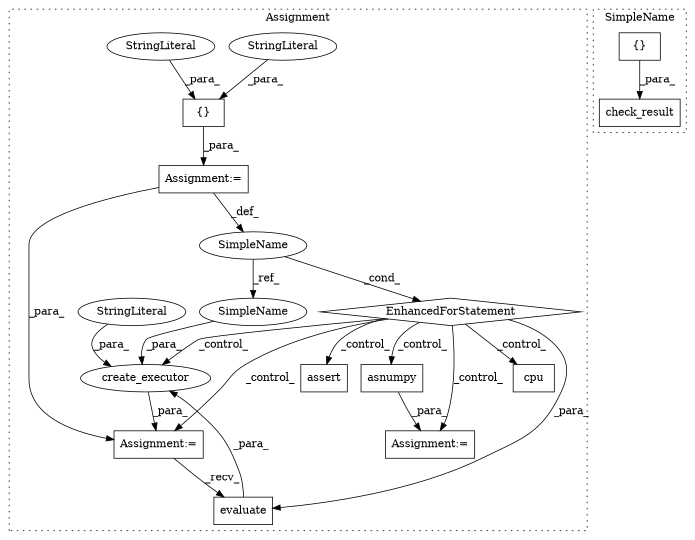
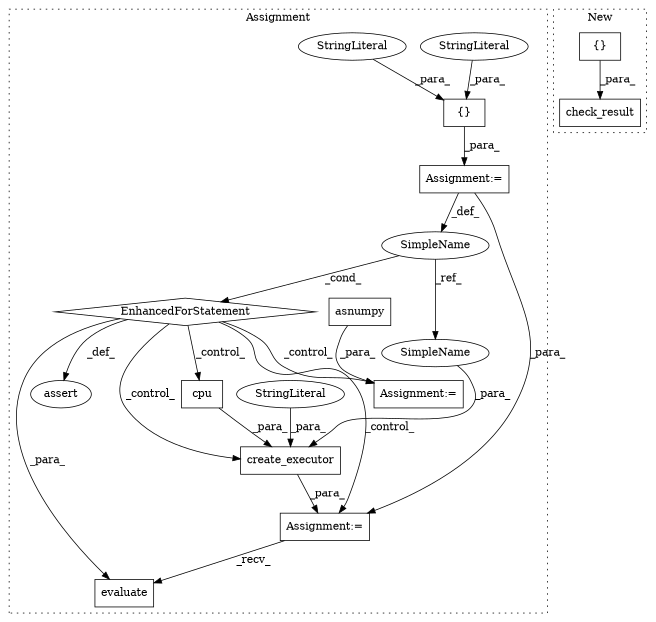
(640, 18) -> (600, 18)
(401, 336) -> none
(365, 345) -> (101, 353)
(146, 378) -> (291, 461)
(324, 378) -> (61, 394)
(223, 438) -> (242, 425)
